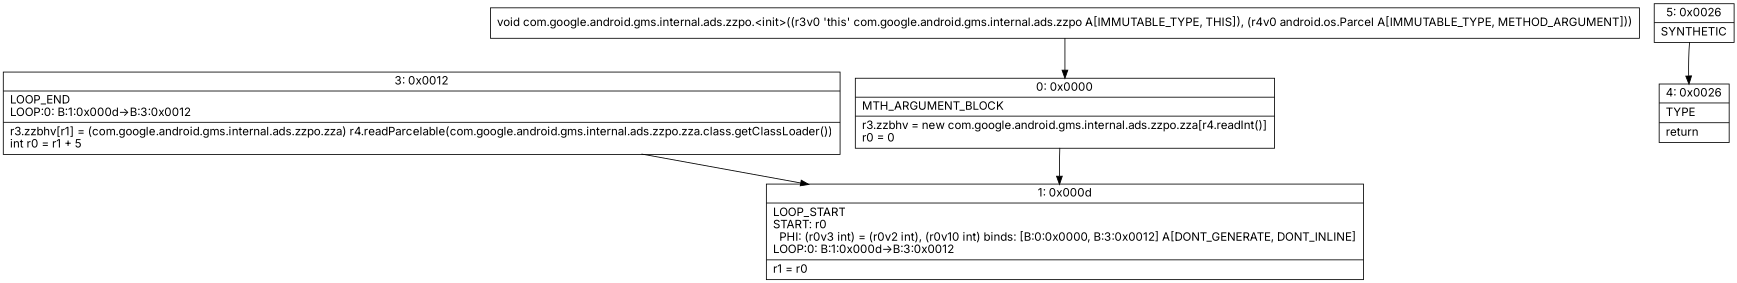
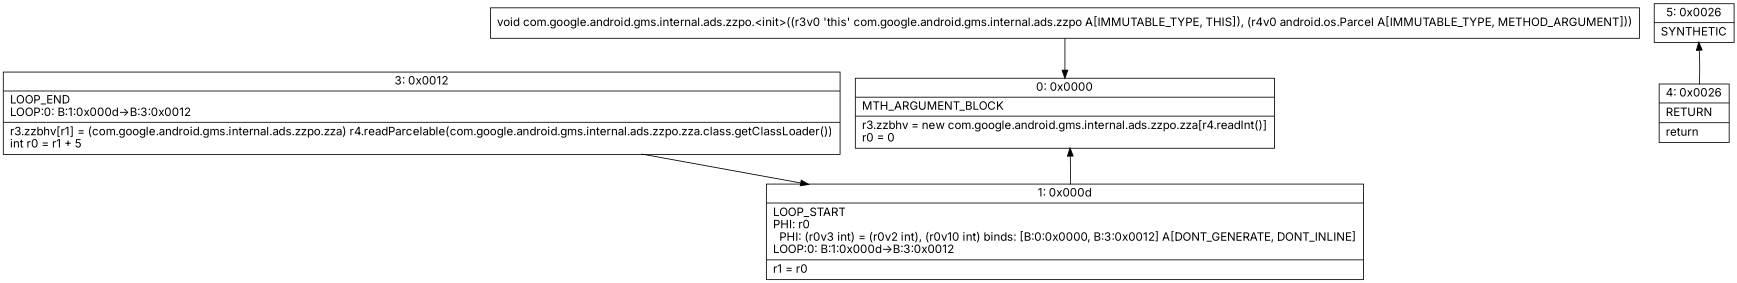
(1689, 59) -> (1700, 67)
(1681, 112) -> (1689, 112)
(1059, 162) -> (1070, 170)
(802, 225) -> (793, 225)
